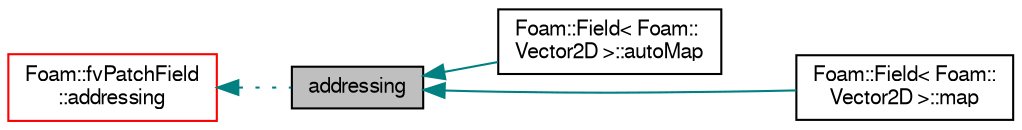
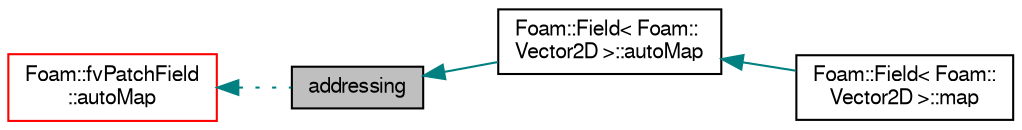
(113, 88) -> (113, 88)
(621, 93) -> (769, 66)
